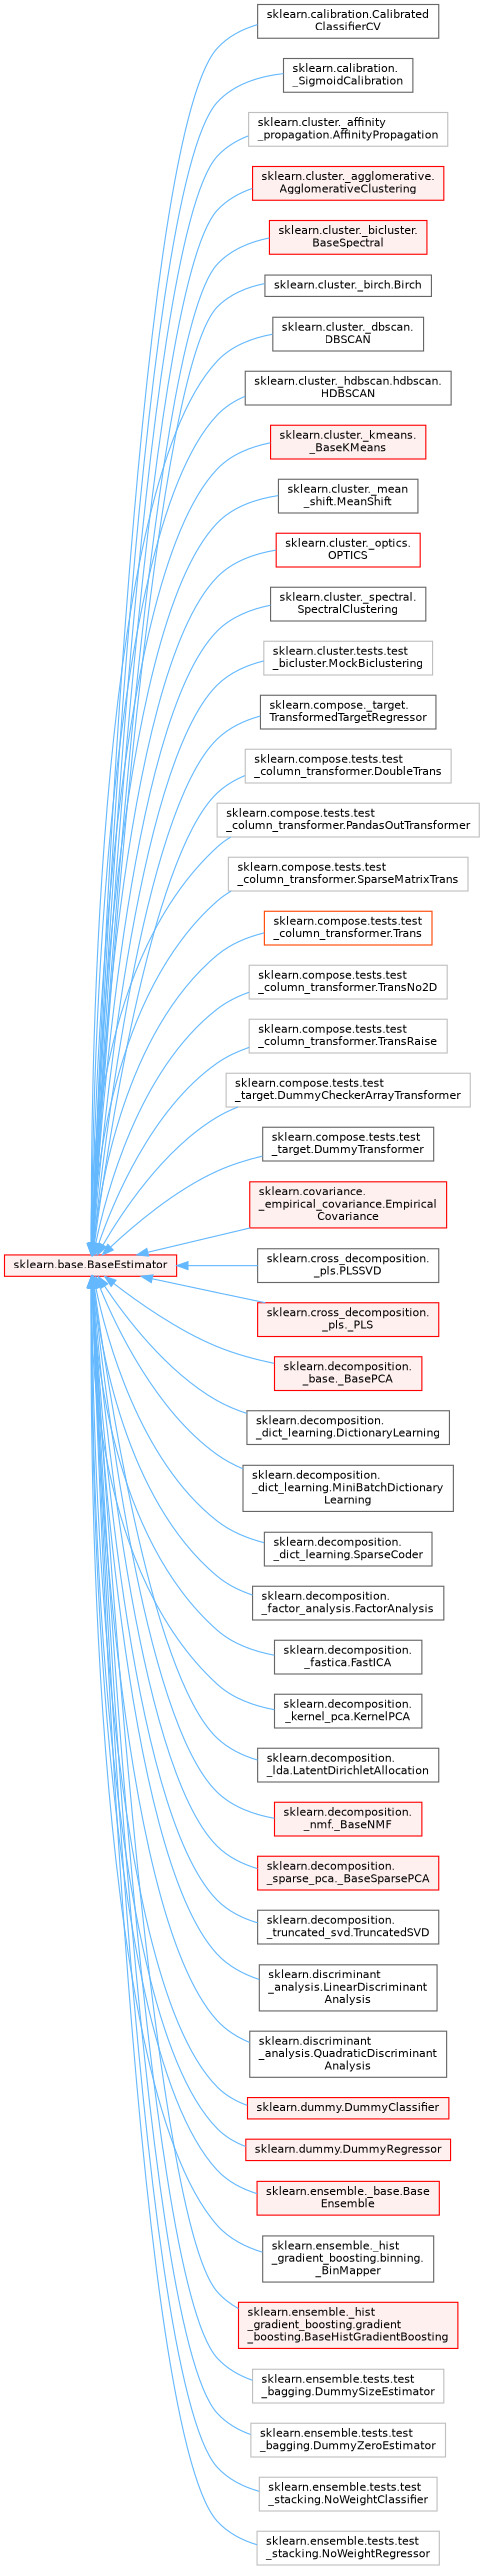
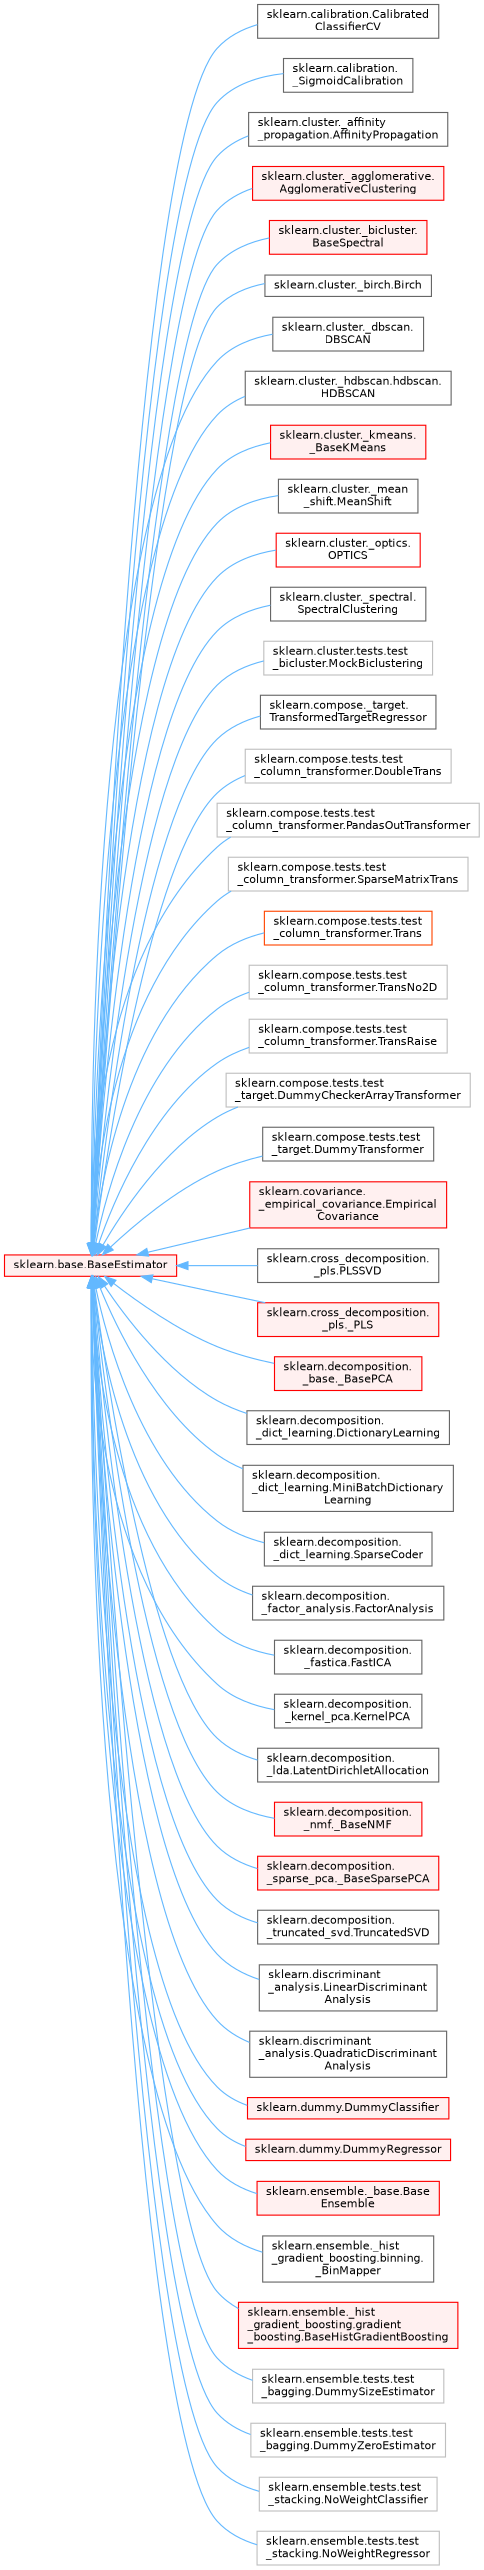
(348, 129) -> (348, 129)
